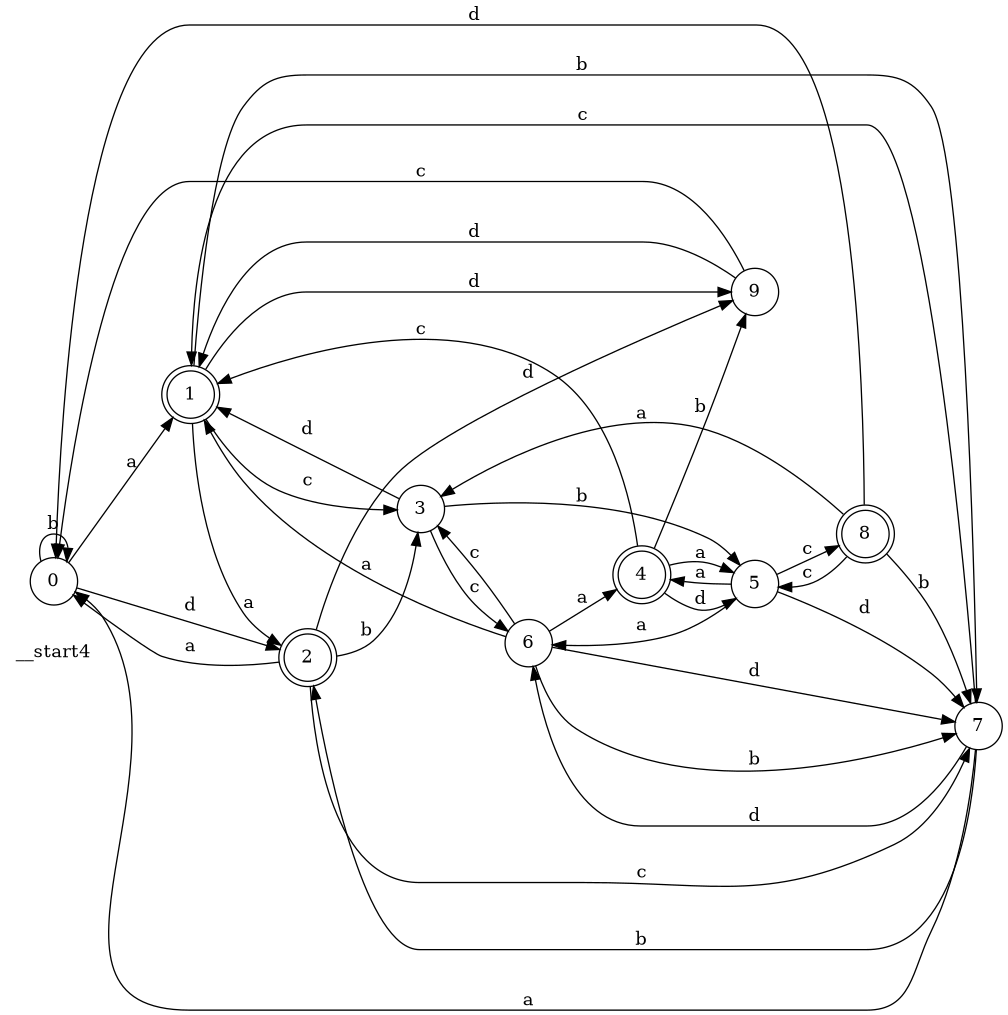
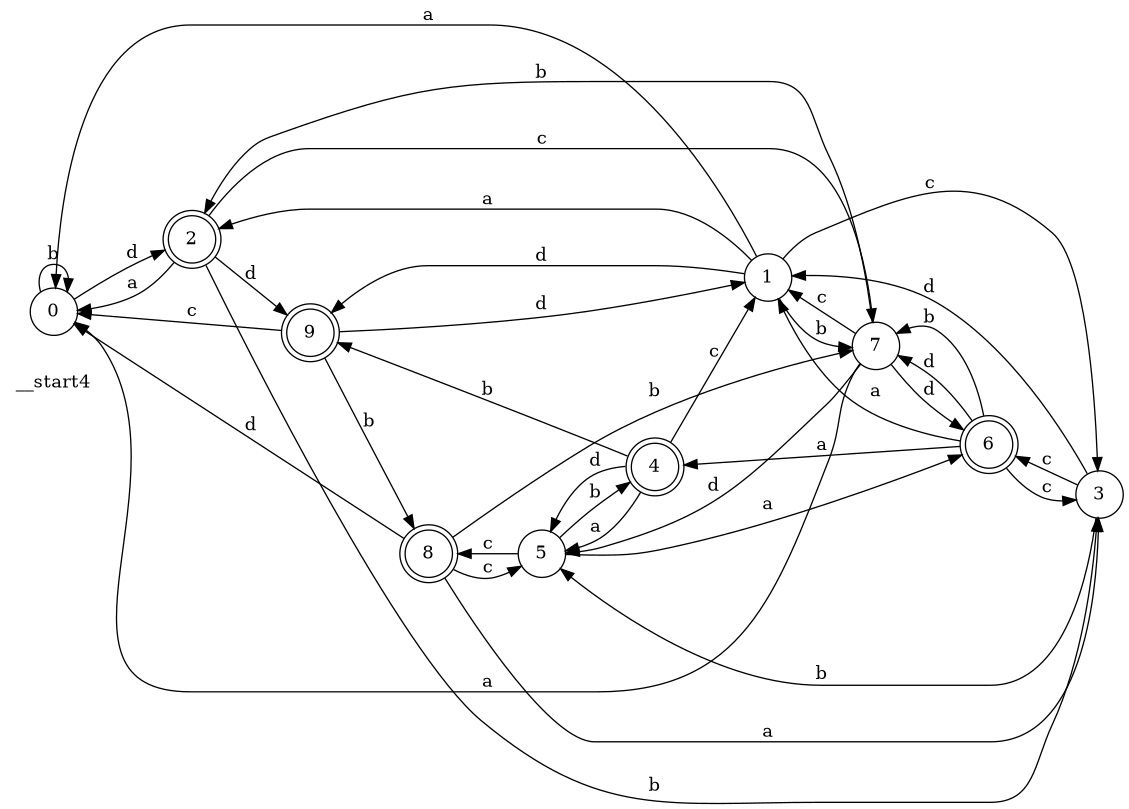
(755, 292) -> (310, 333)
(191, 395) -> (768, 278)
none -> (366, 437)
(117, 496) -> (370, 25)
(701, 573) -> (596, 493)
(872, 635) -> (737, 485)
(529, 643) -> (989, 445)
